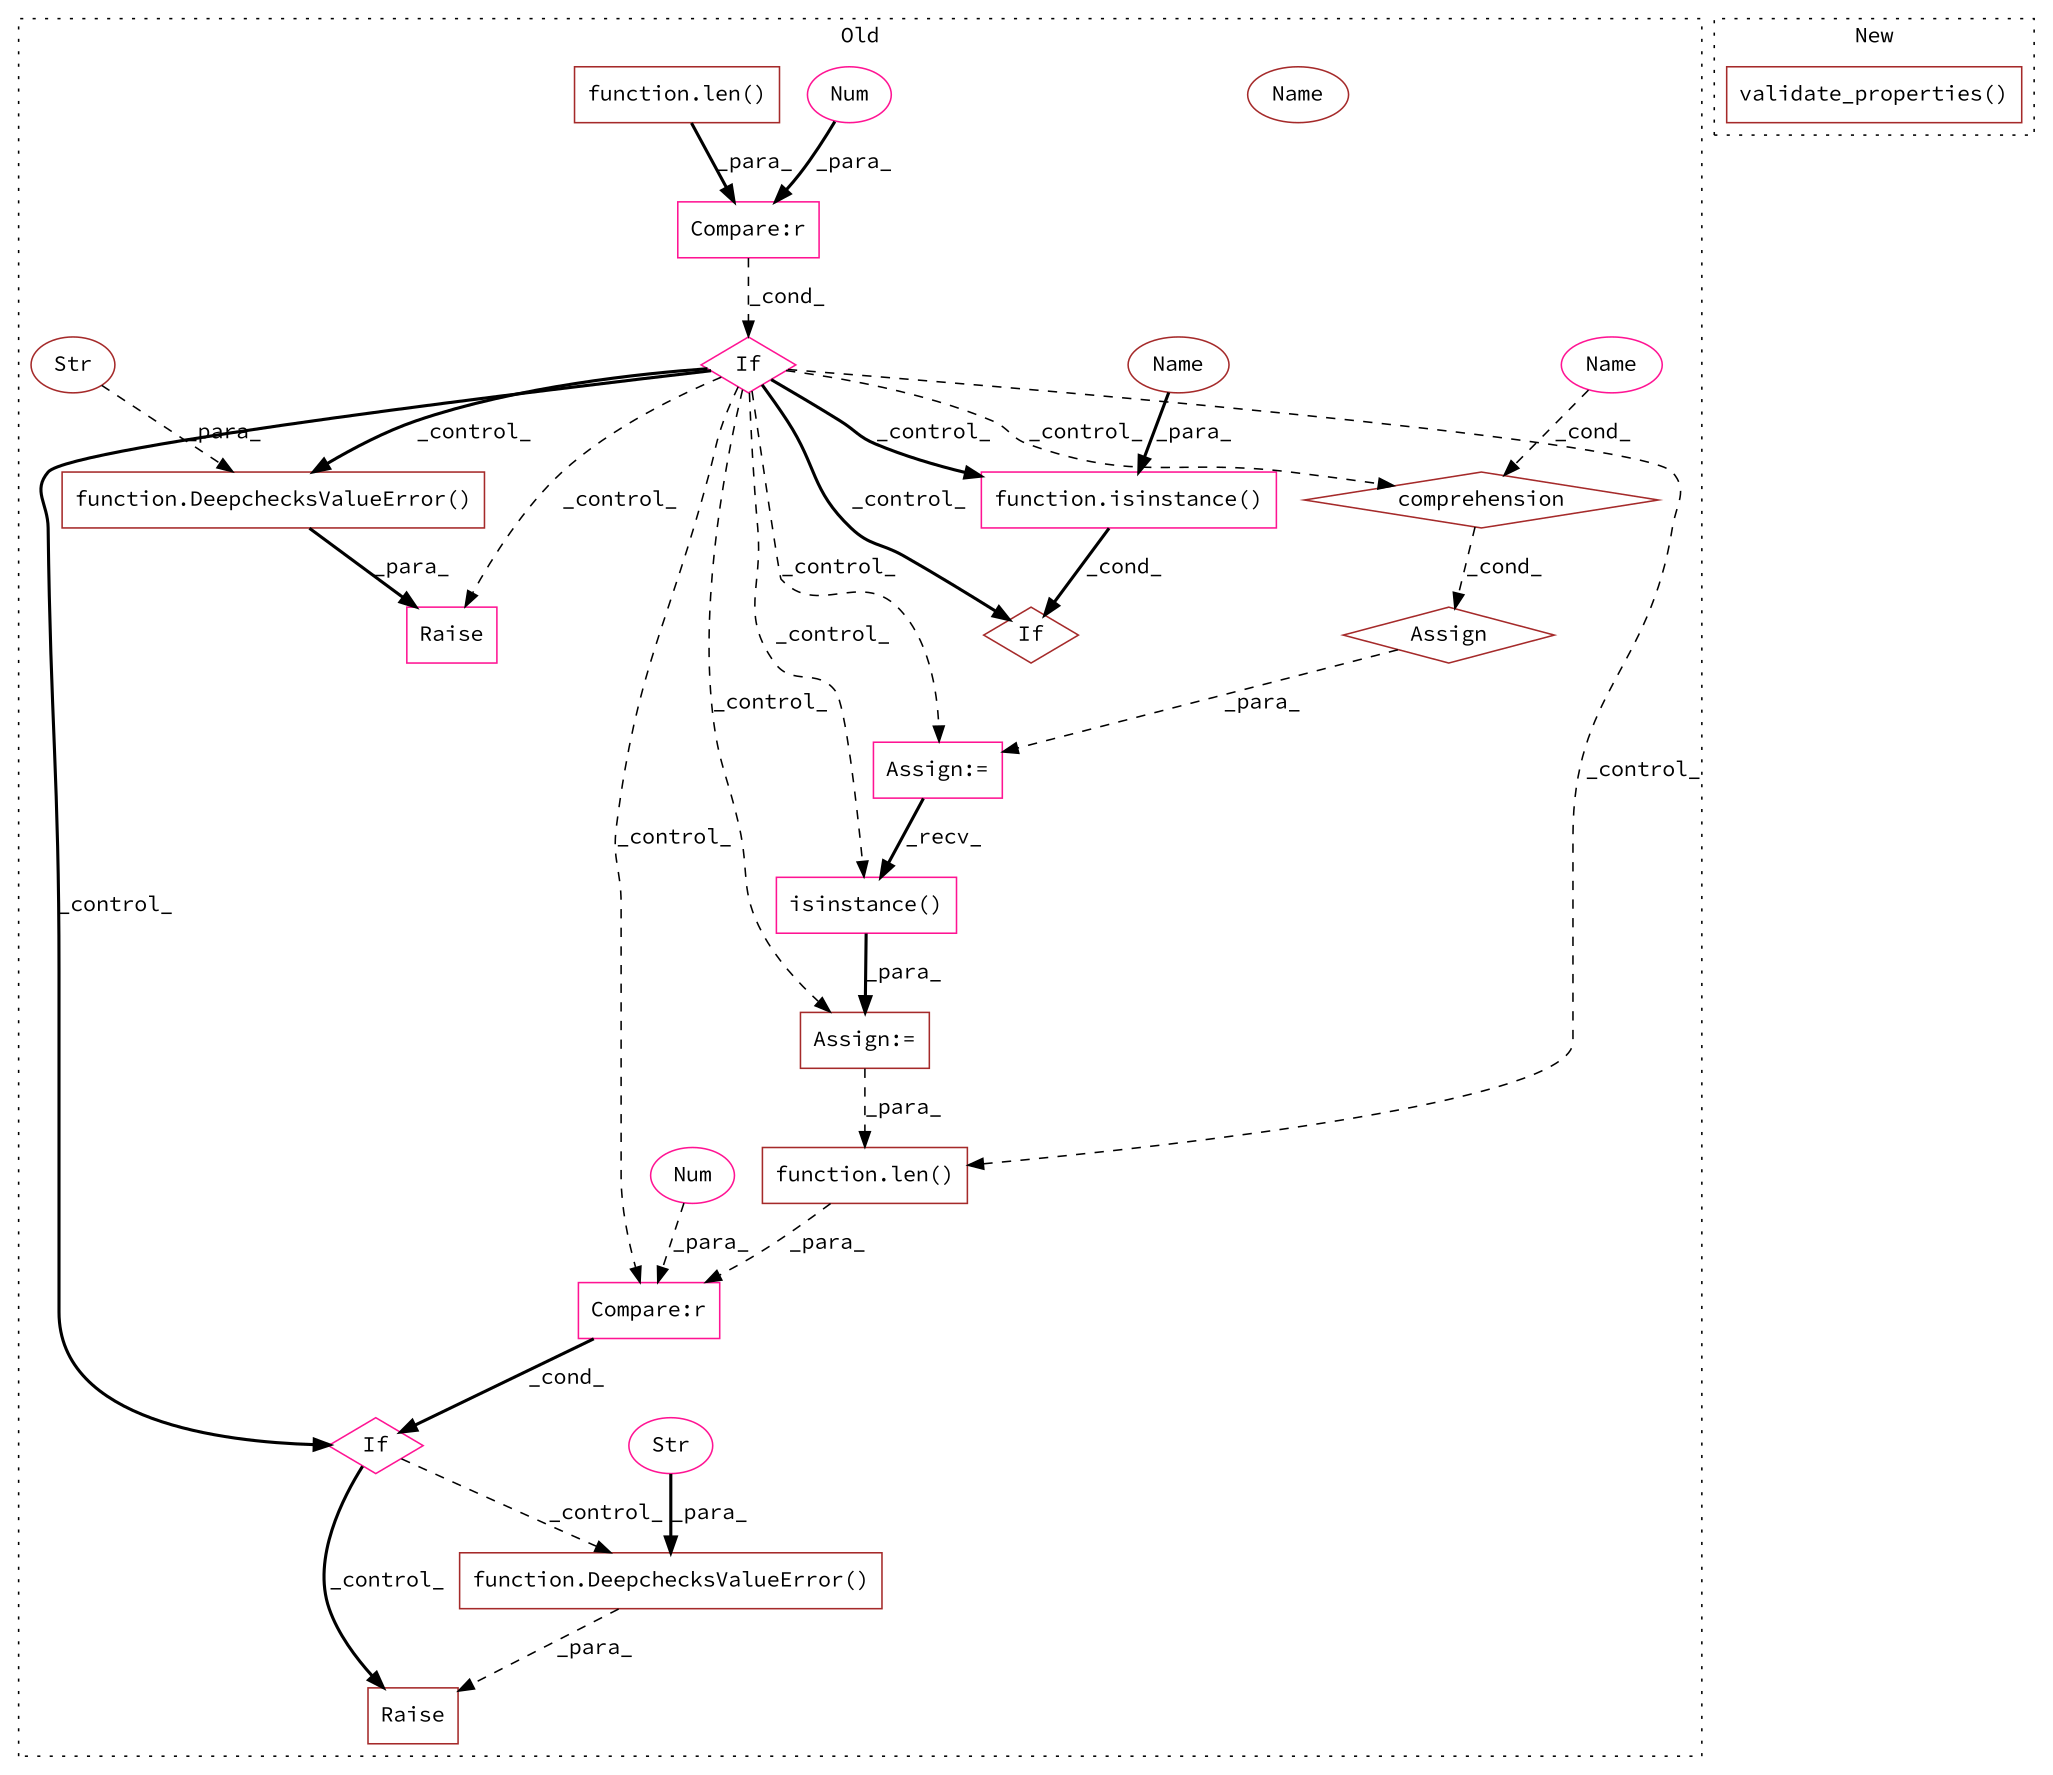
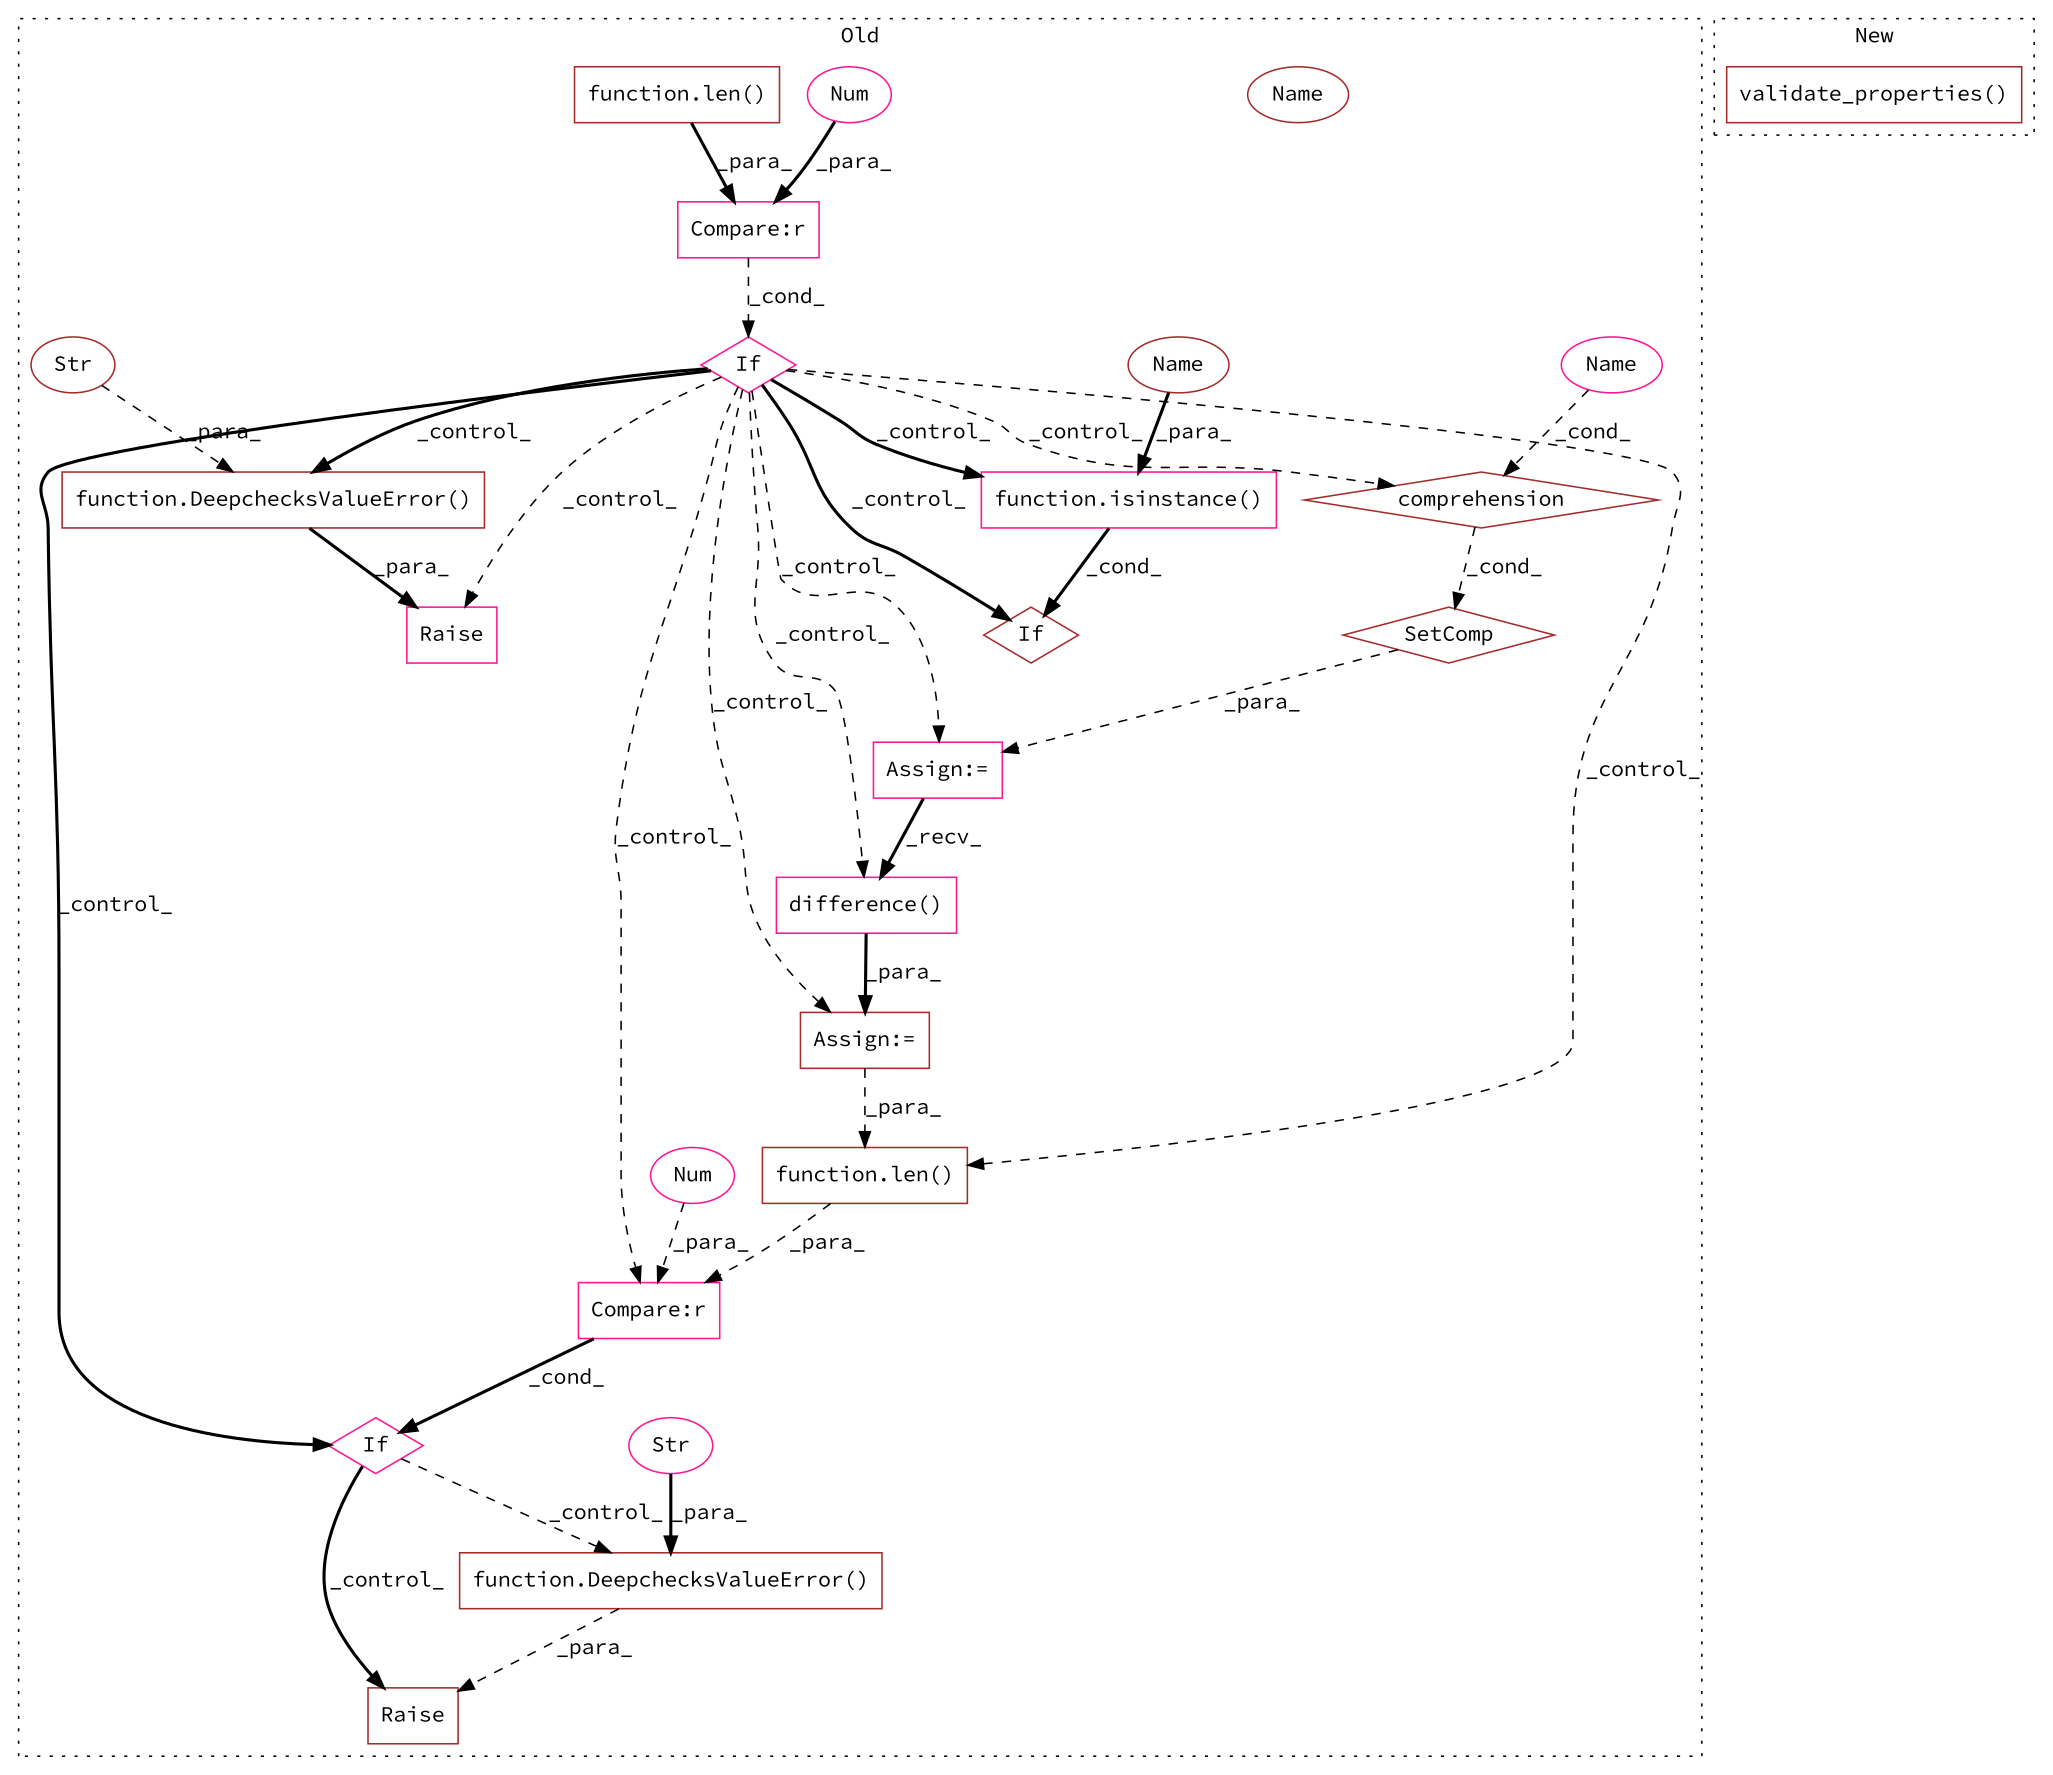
(1449, 635) -> (1449, 635)
(866, 905) -> (866, 905)
